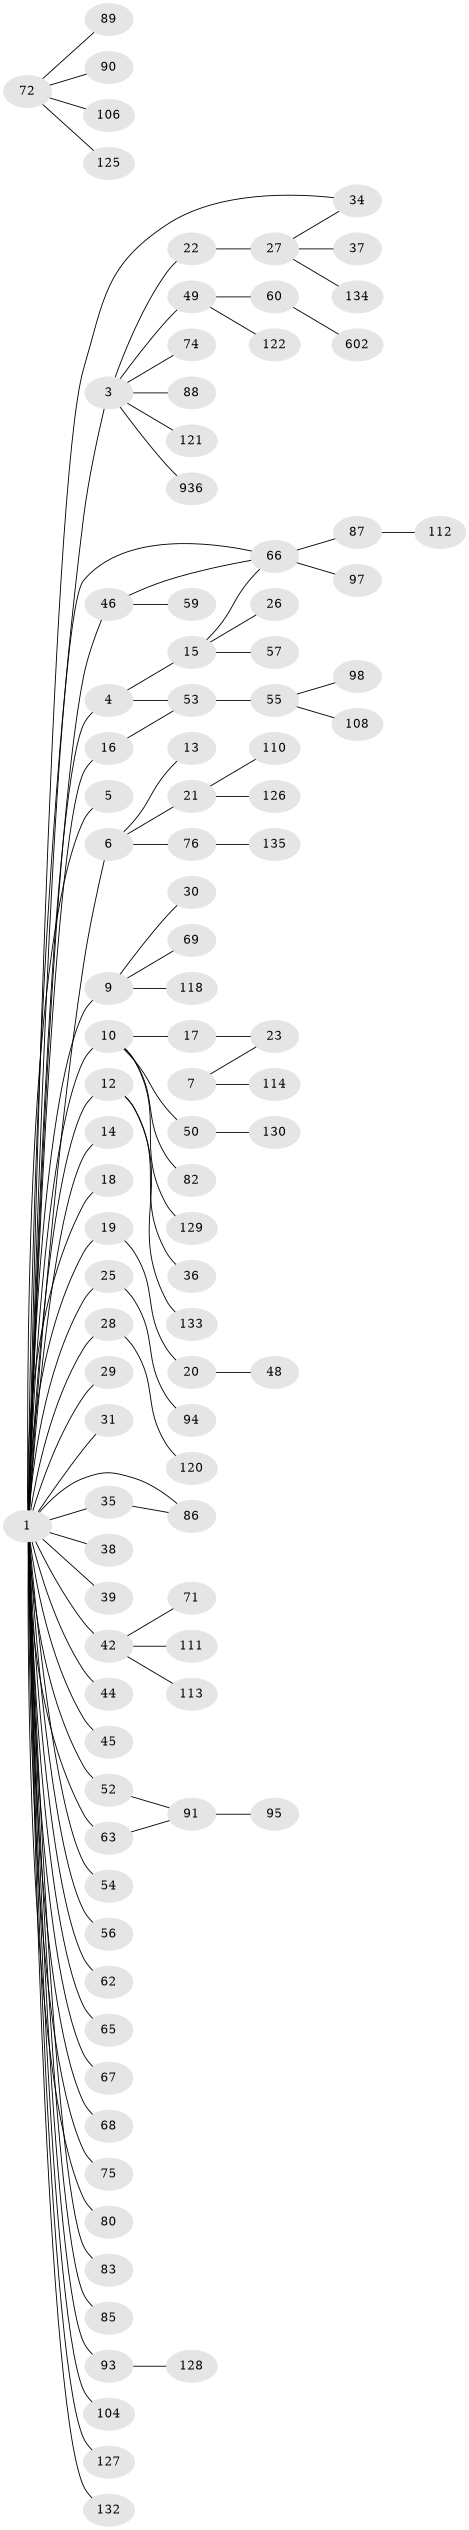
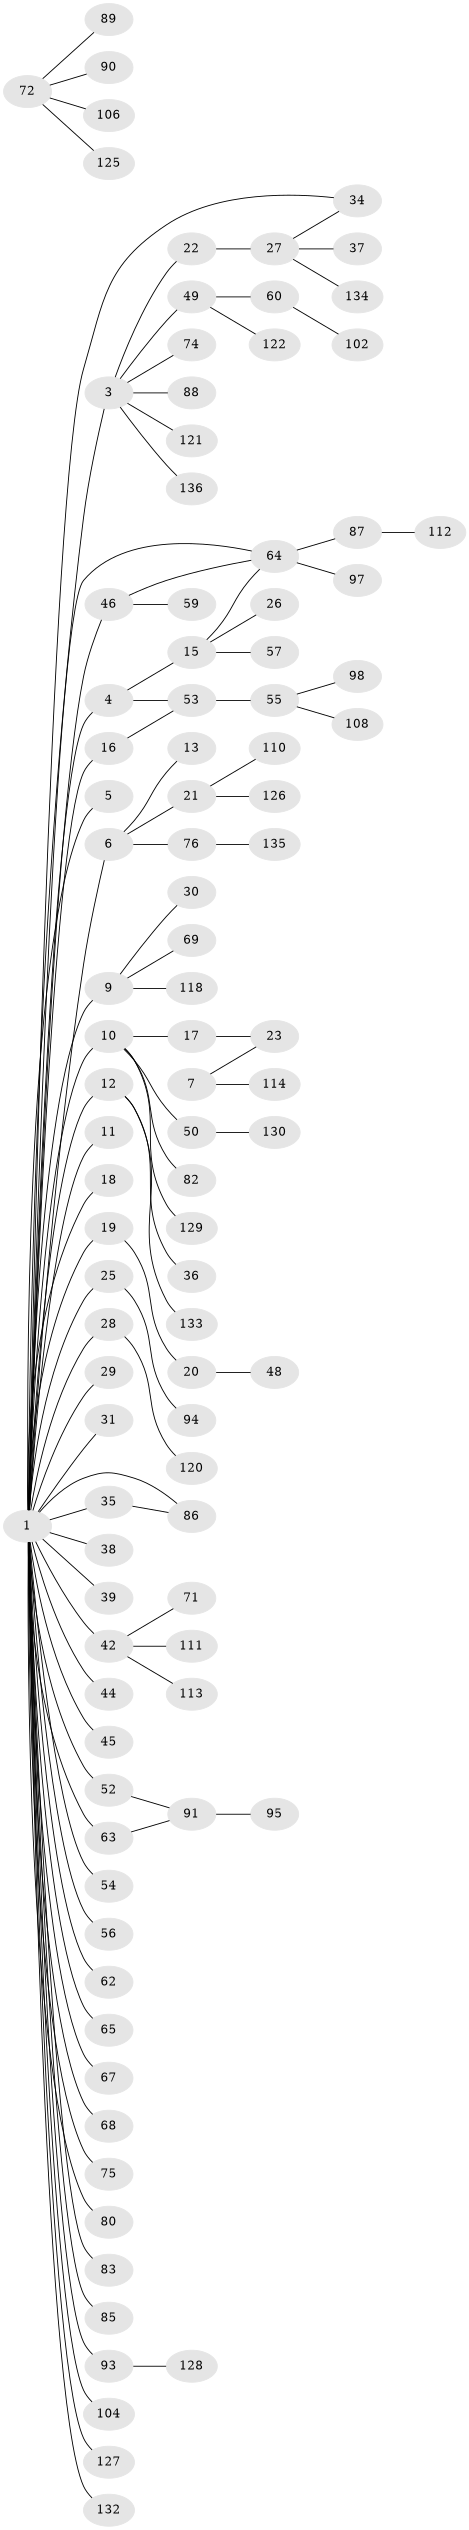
(357, 345) -> (357, 345)
(192, 489) -> (192, 489)
(275, 556) -> (275, 556)
(109, 1132) -> (109, 1132)
